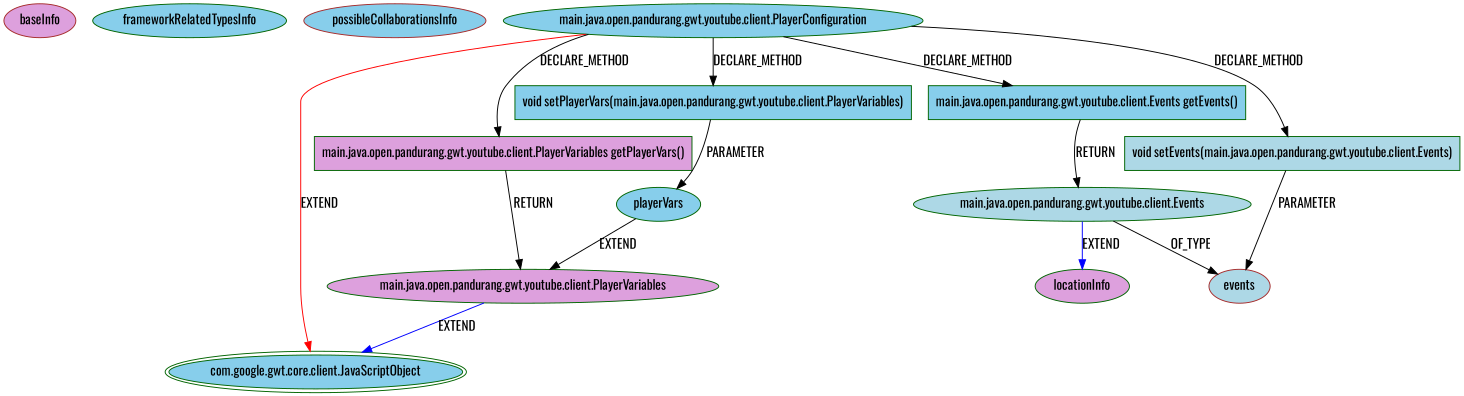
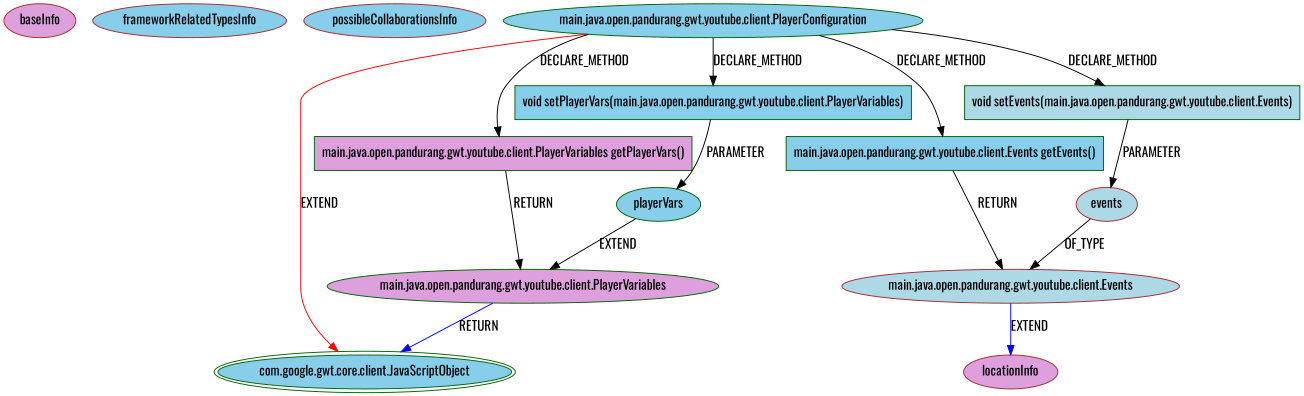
(190, 21) -> (190, 21)
(1082, 204) -> (1011, 286)
(1161, 245) -> (1064, 241)
(1082, 286) -> (1011, 372)
(457, 327) -> (479, 327)
